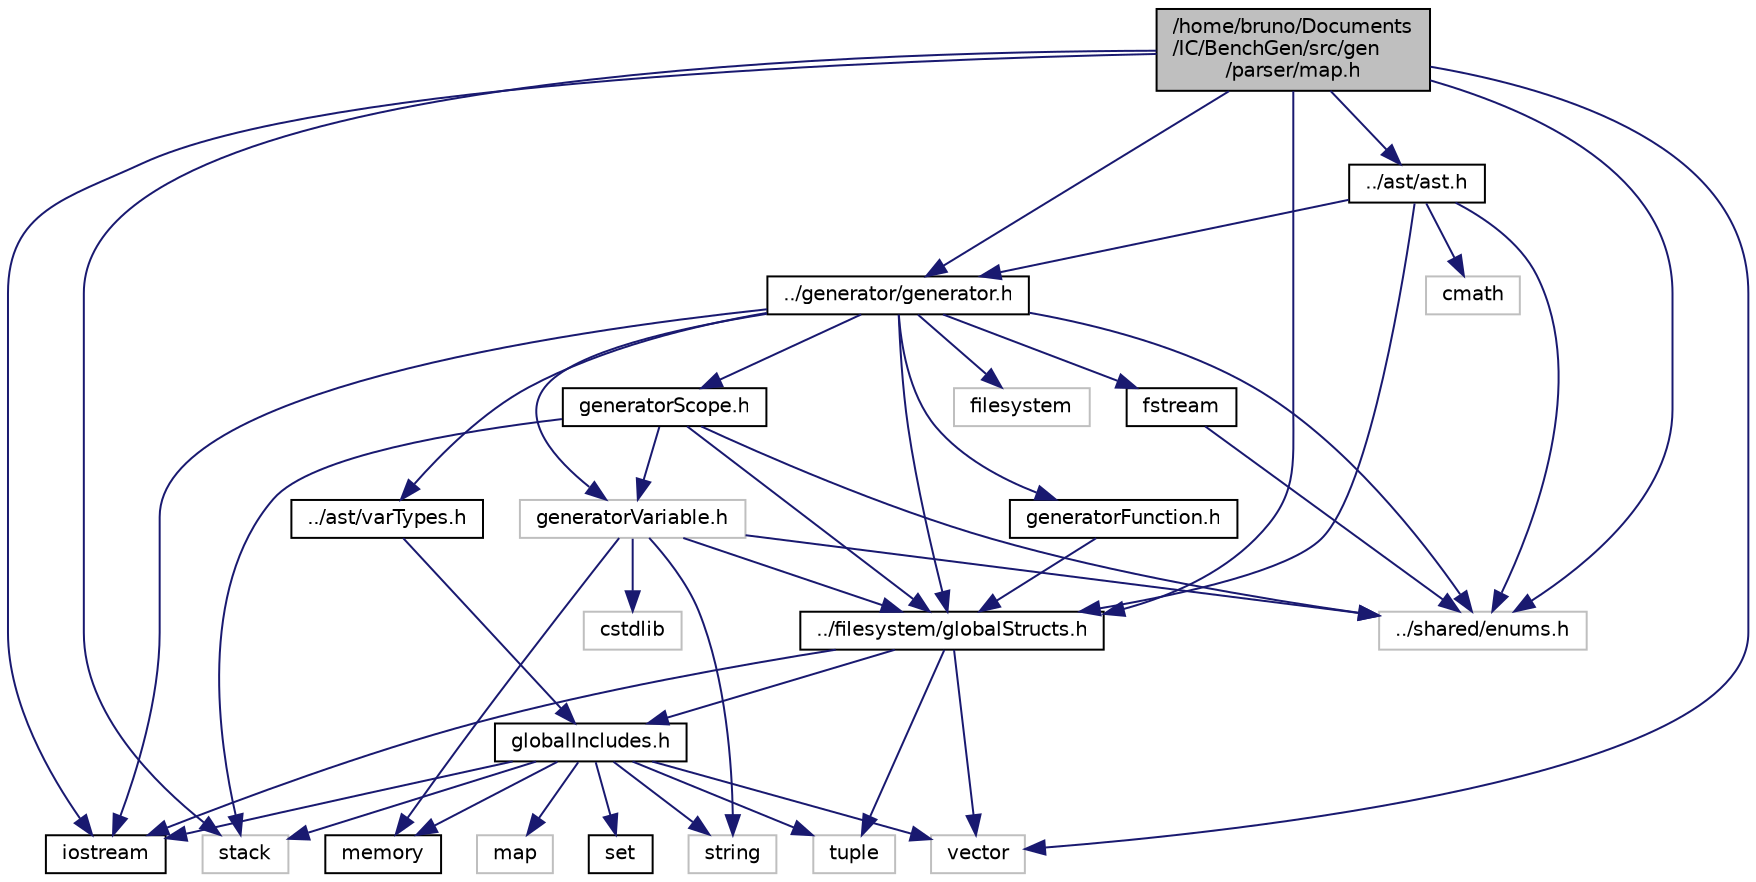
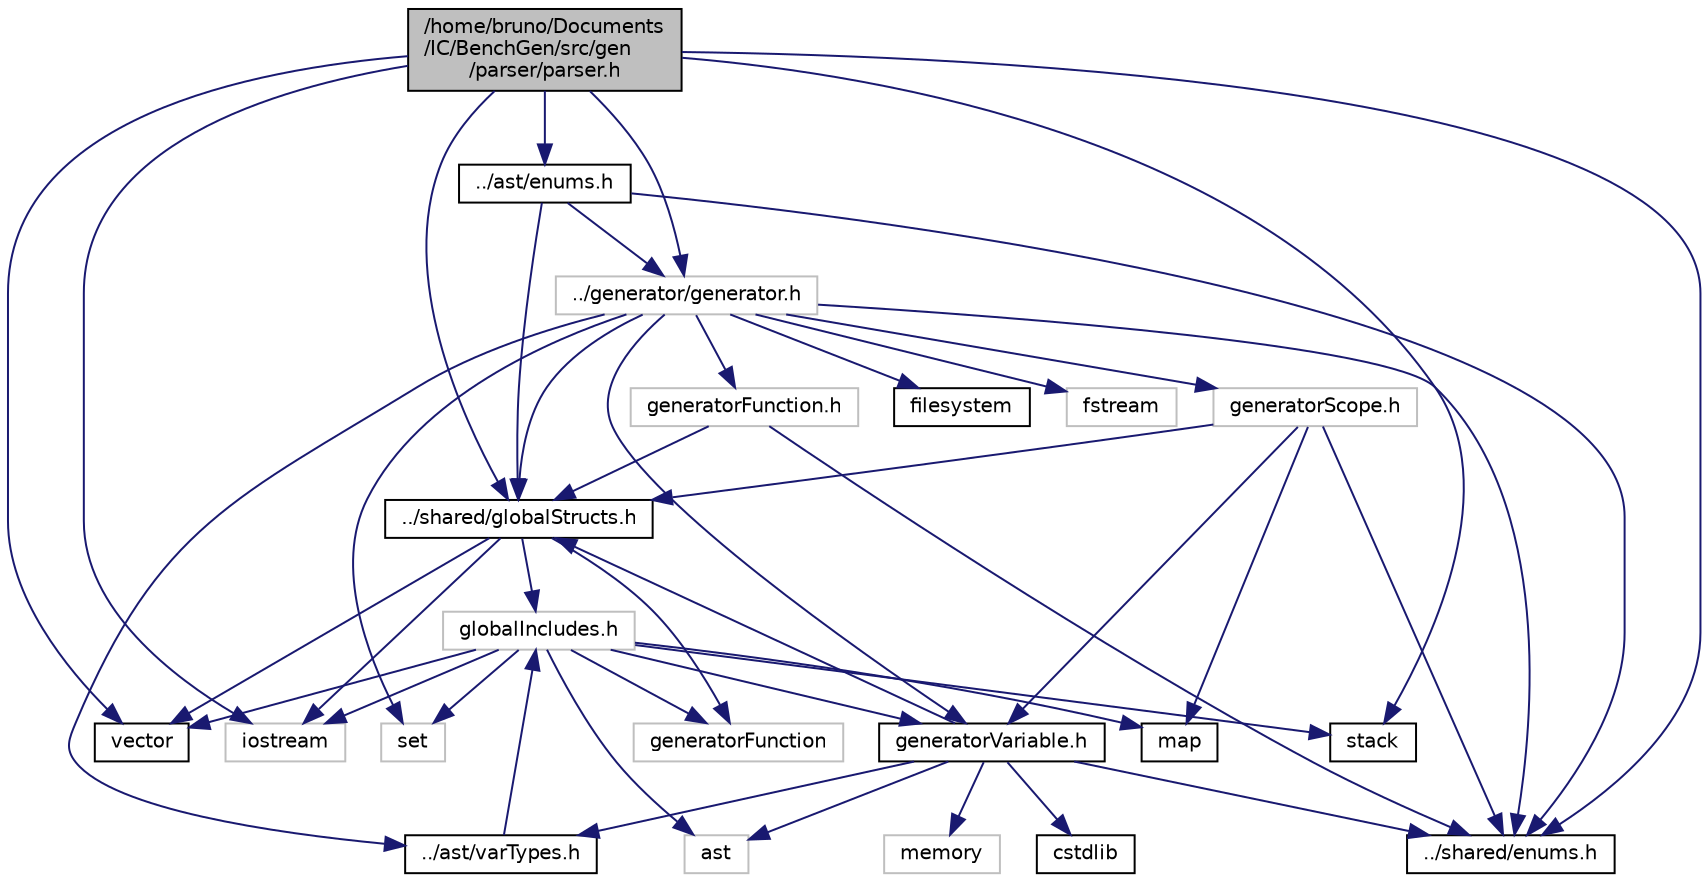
(1293, 50) -> (545, 50)
(1417, 184) -> (545, 184)
(898, 295) -> (687, 295)
(1473, 295) -> none
(292, 404) -> (398, 453)
(665, 407) -> (1315, 407)
(1022, 407) -> (962, 407)
(1182, 407) -> (1122, 407)
(266, 510) -> (1251, 566)
(1324, 513) -> (1119, 651)
(633, 519) -> (992, 742)
(1124, 519) -> (744, 407)
(633, 631) -> (1086, 854)
(952, 631) -> (519, 519)
(1483, 631) -> (1511, 854)
(591, 742) -> (539, 631)
(496, 794) -> (756, 684)
none -> (756, 796)
(106, 854) -> (285, 742)
(245, 854) -> (1373, 742)
(383, 854) -> (942, 854)
(515, 854) -> (1180, 742)
(621, 854) -> (413, 742)
(732, 854) -> (717, 854)
(854, 854) -> (738, 742)
(978, 854) -> (142, 742)
